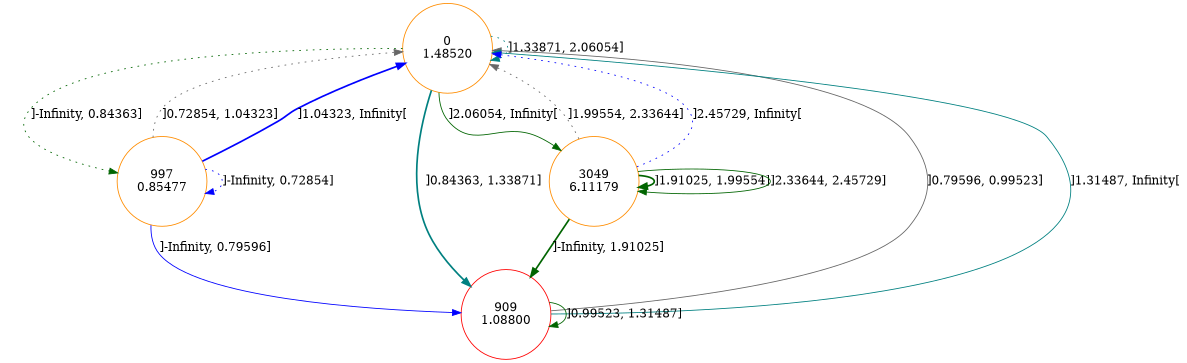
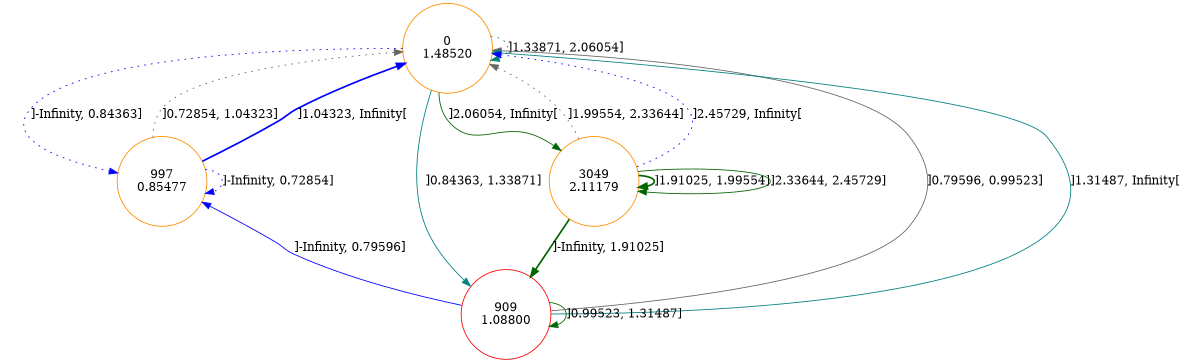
(152, 64) -> (152, 64)
(594, 181) -> (594, 181)
(417, 191) -> (417, 191)
(286, 299) -> (330, 269)
